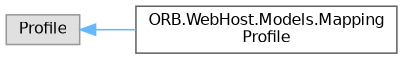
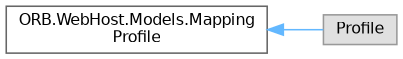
(116, 30) -> (304, 30)
